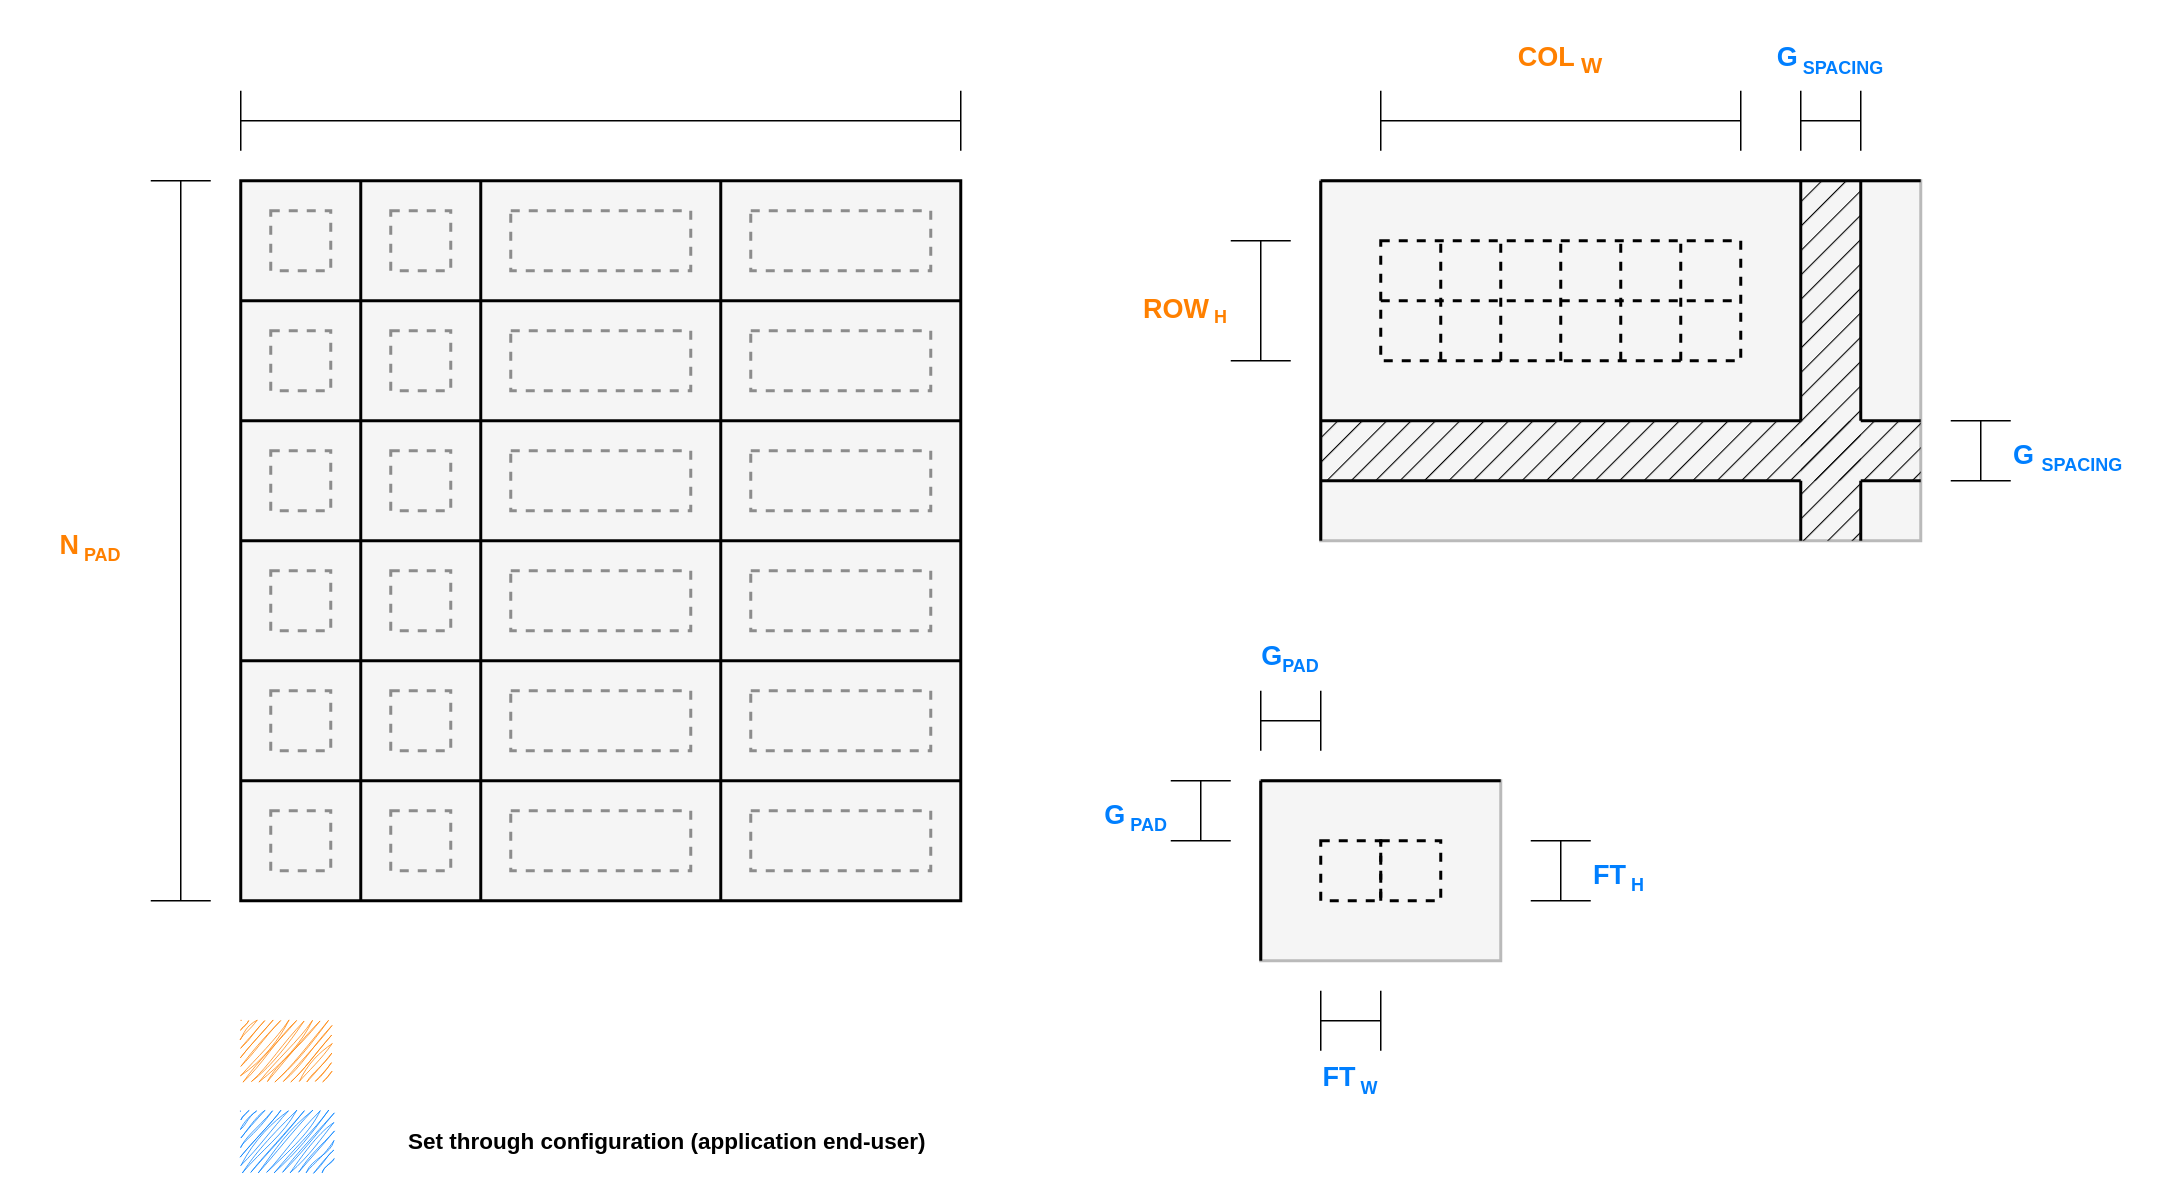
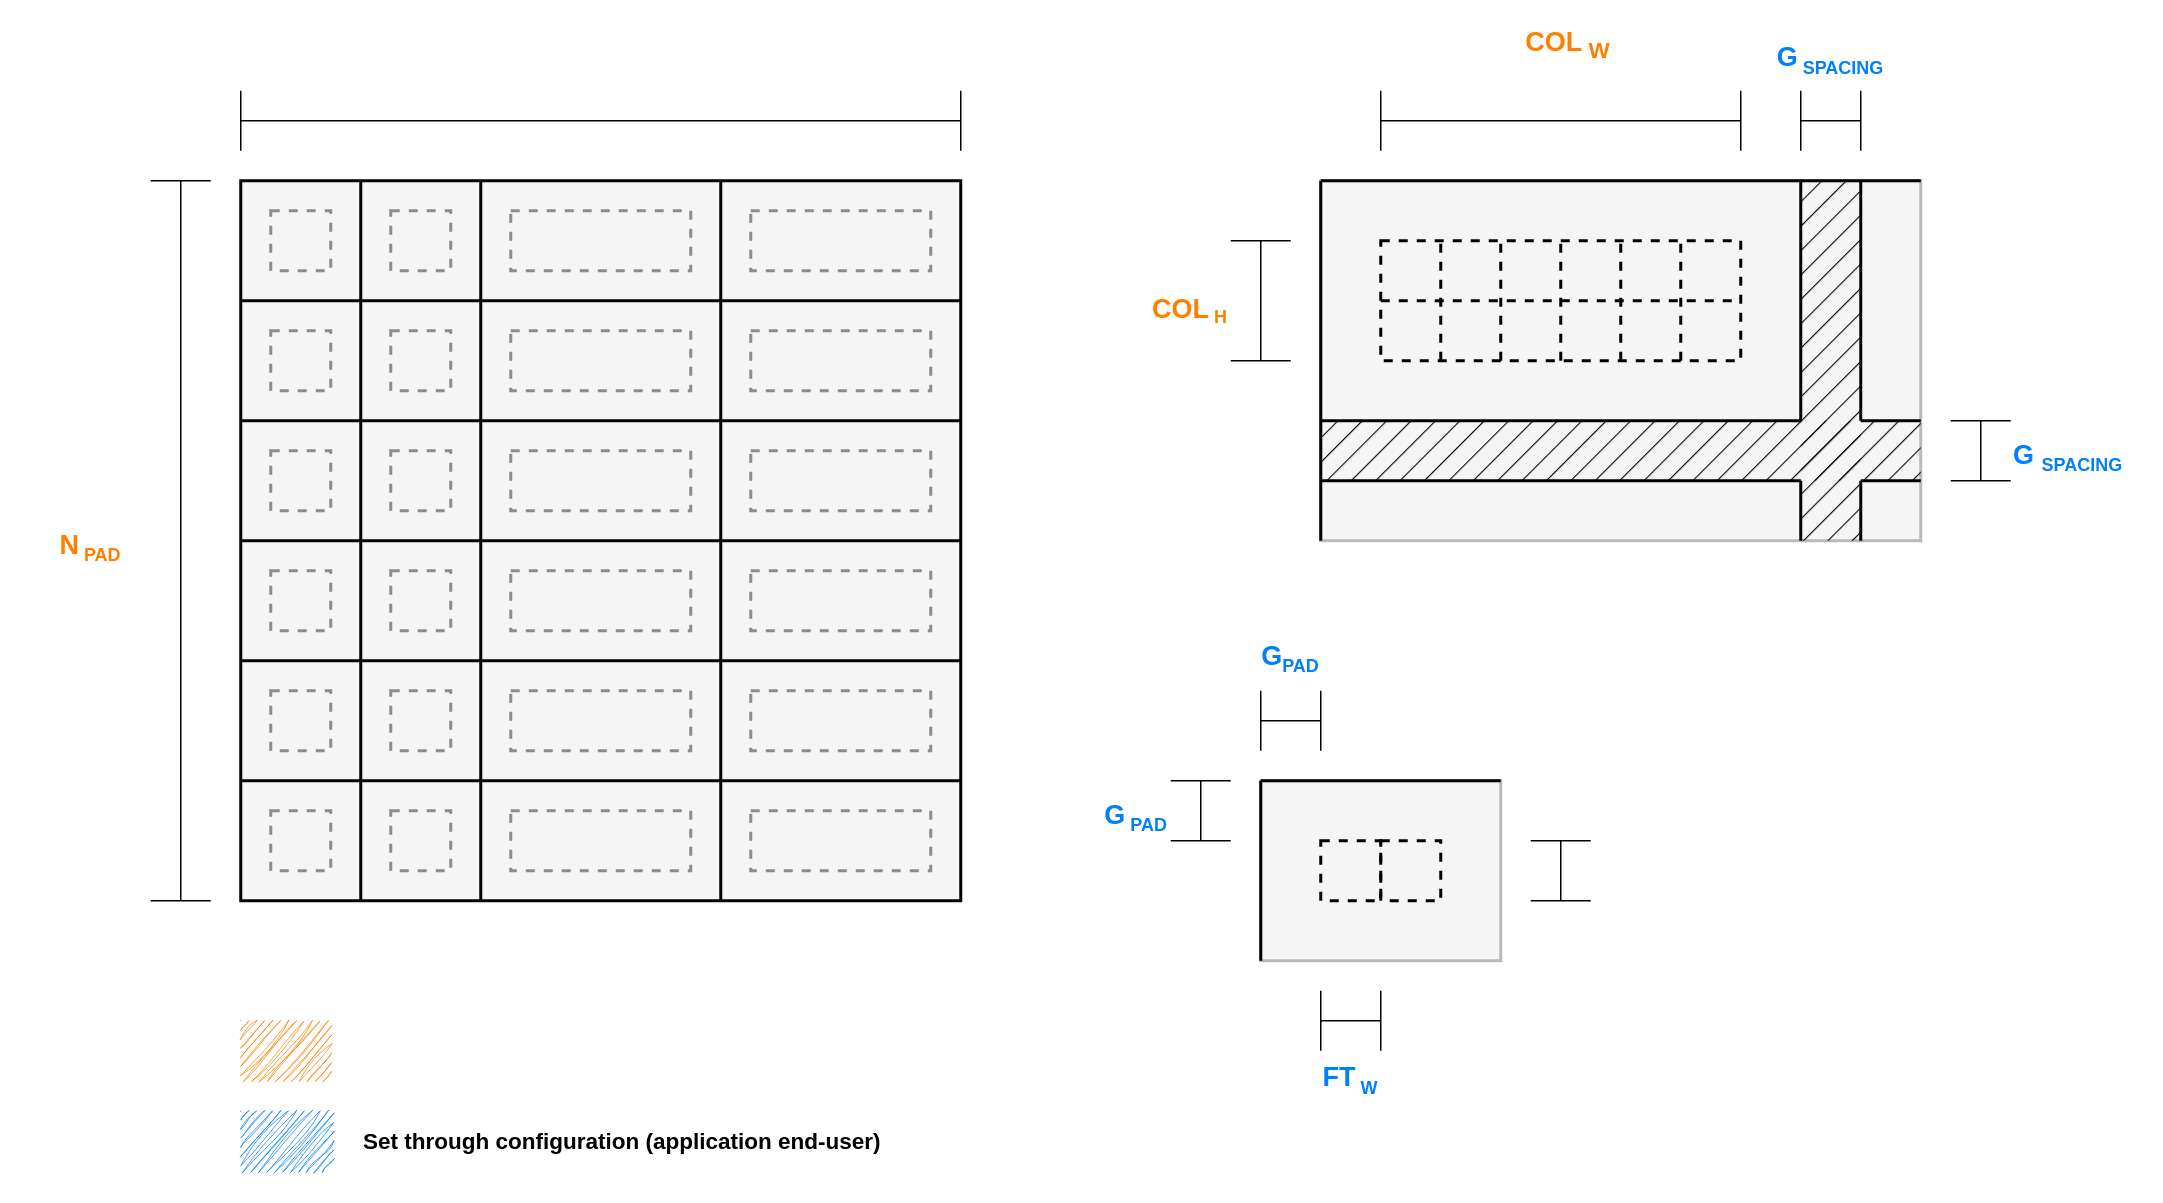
(1561, 61) -> (1568, 46)
(1193, 310) -> (1193, 310)
(1651, 871) -> none
(704, 1141) -> (659, 1141)
